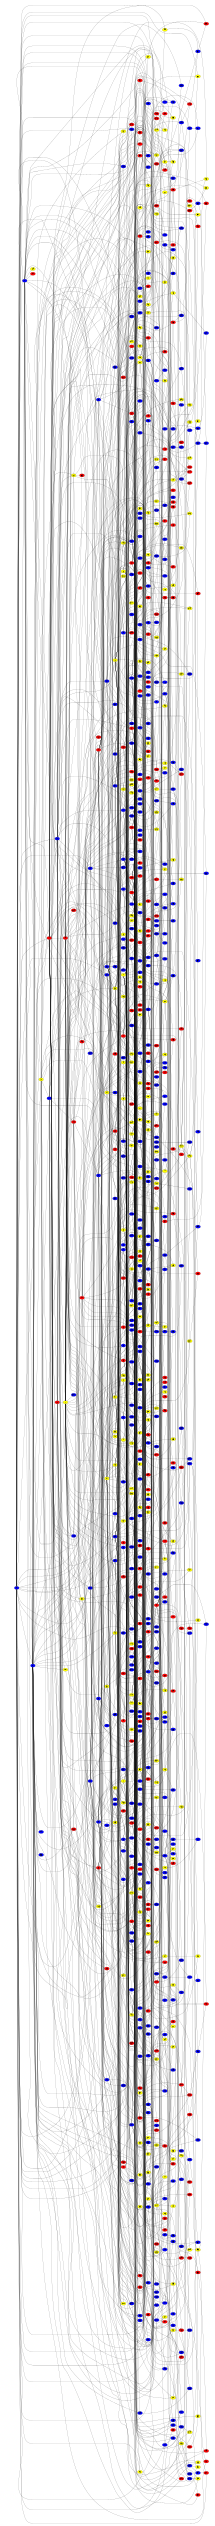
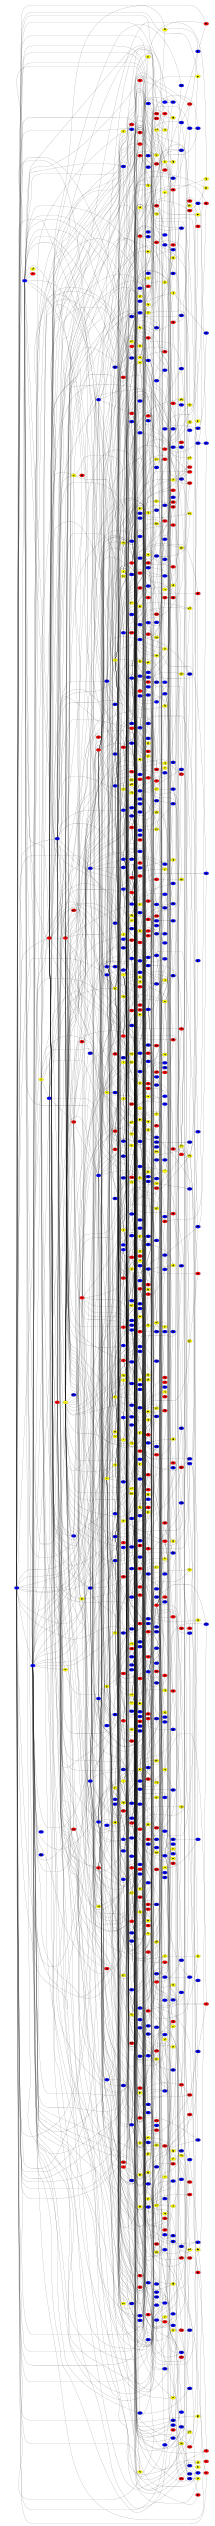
(165, 381) -> none
